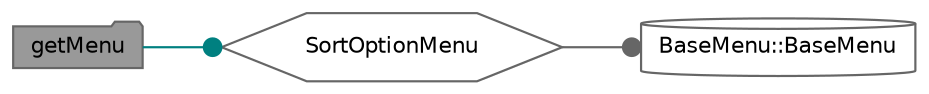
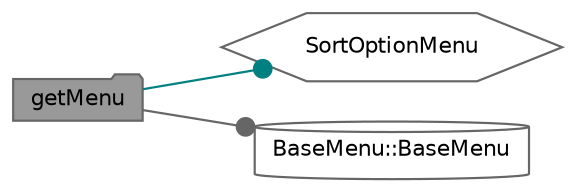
(592, 47) -> (190, 118)
